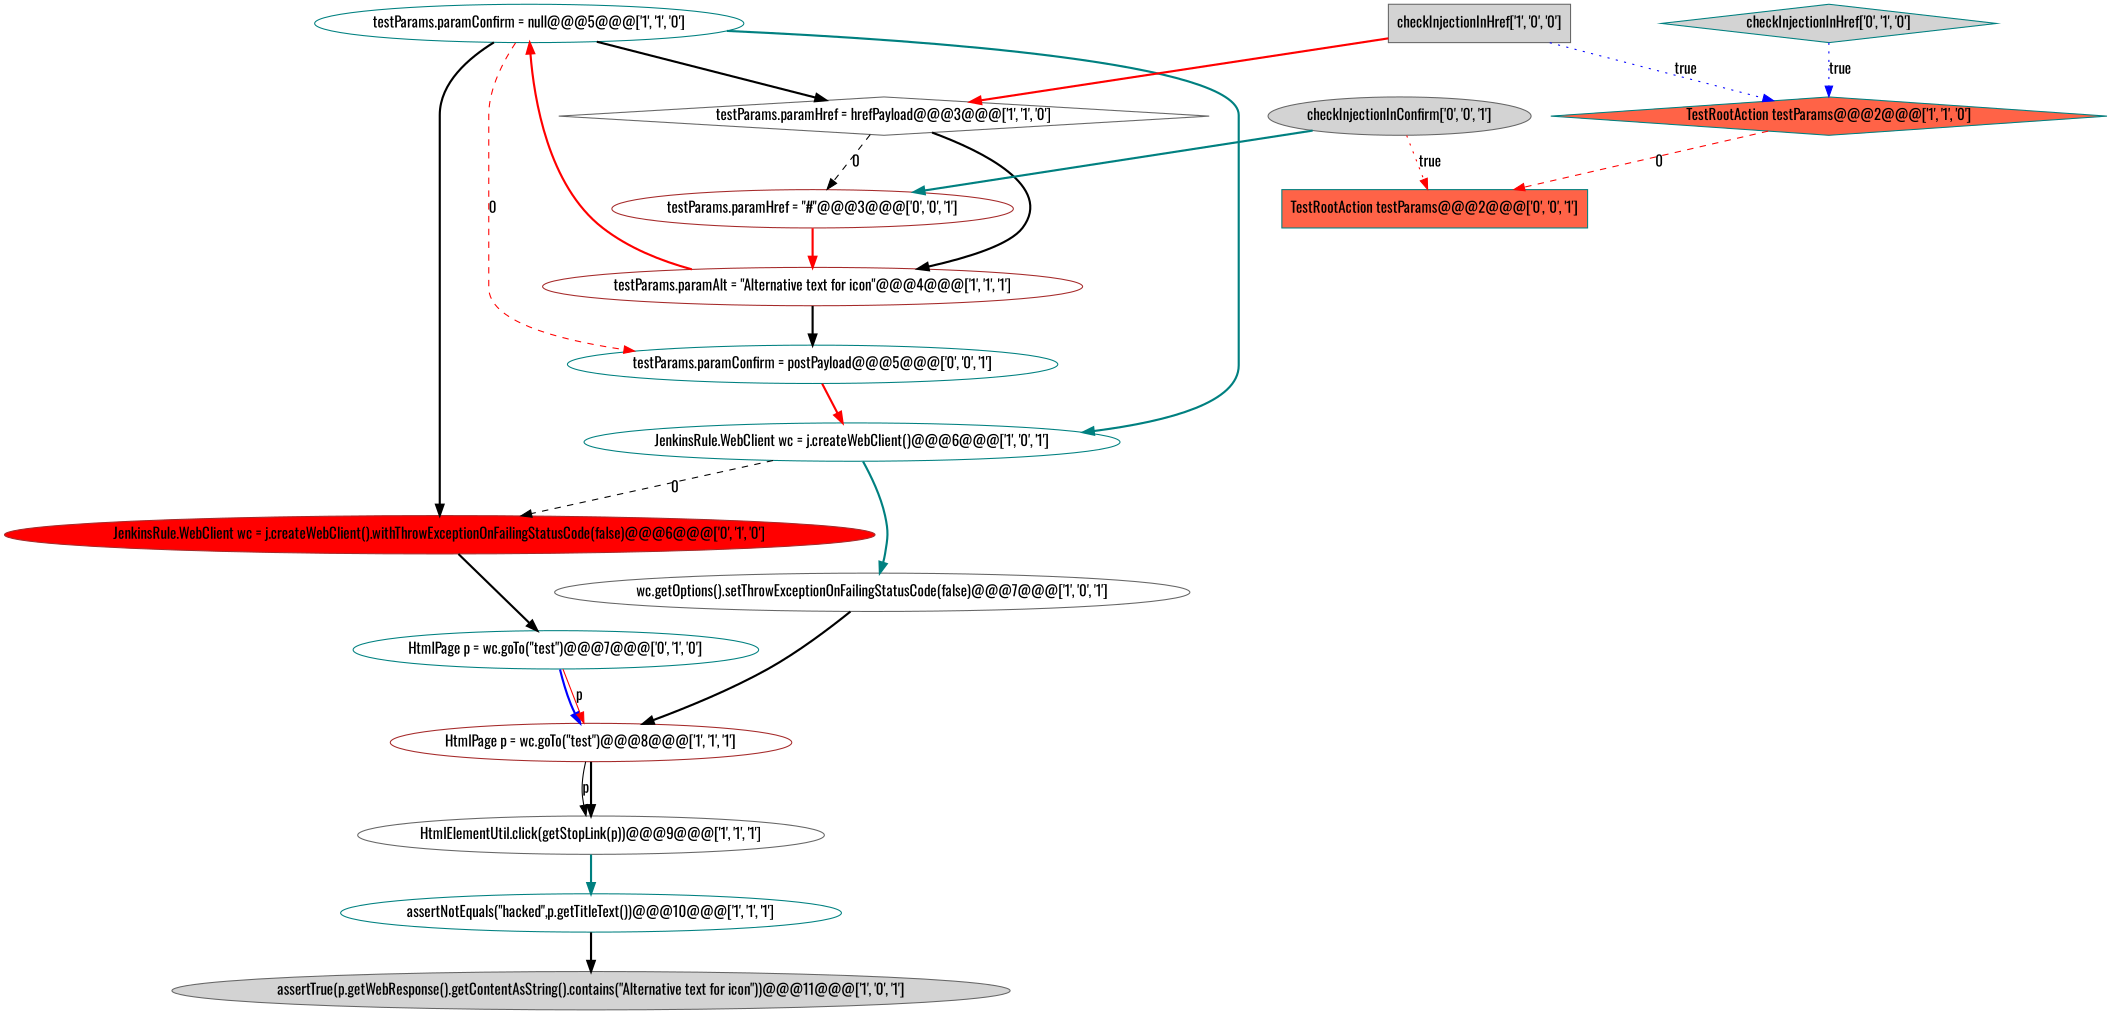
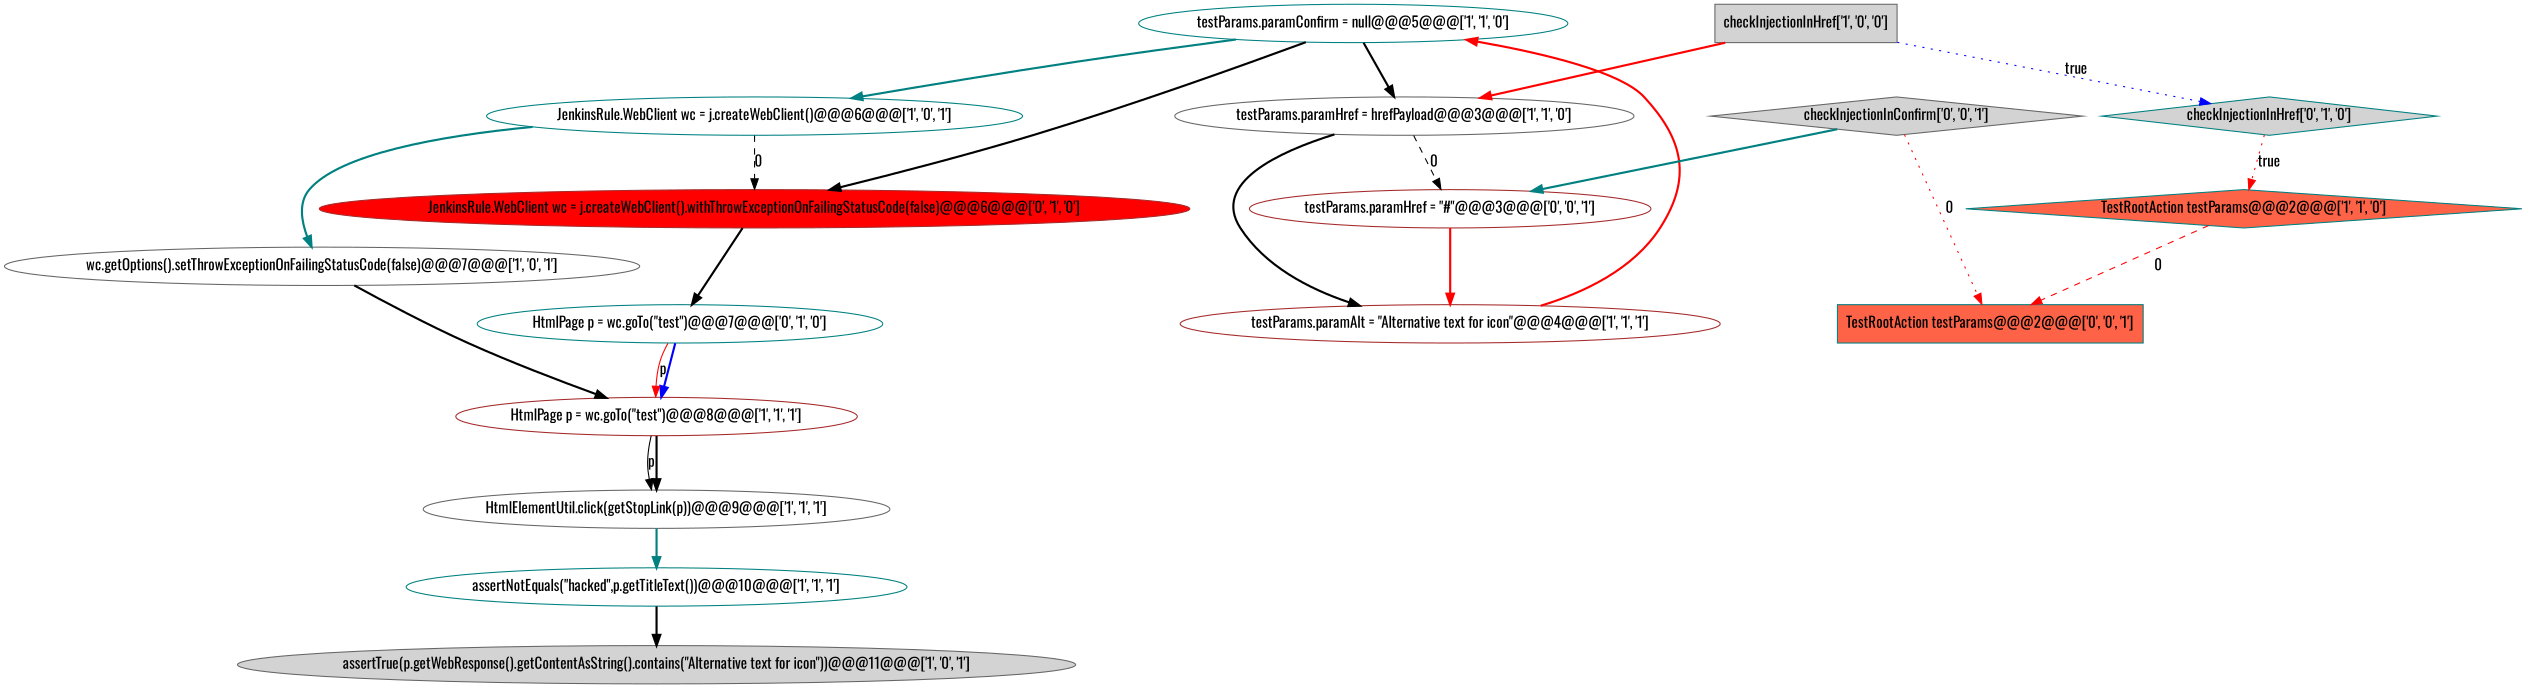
(1829, 64) -> (2258, 157)
(1656, 70) -> (2049, 72)
(884, 116) -> (1404, 116)
(1400, 116) -> (1897, 116)
(1430, 162) -> (1950, 209)
(813, 364) -> none
